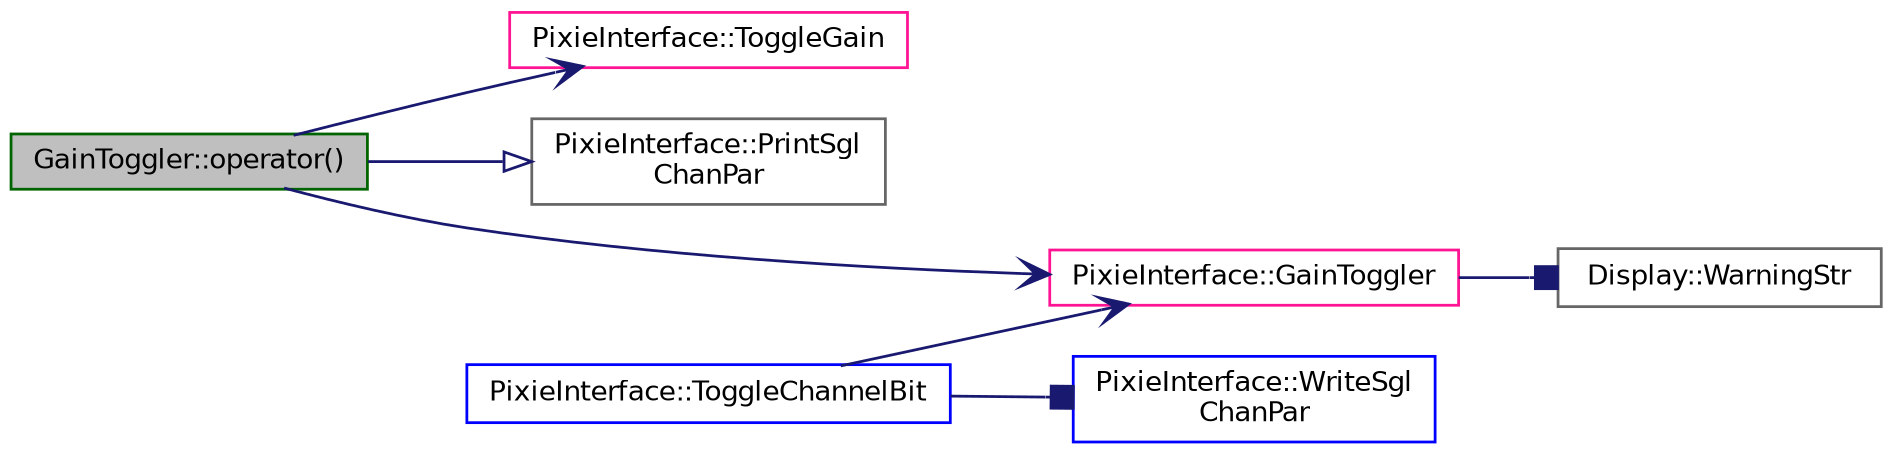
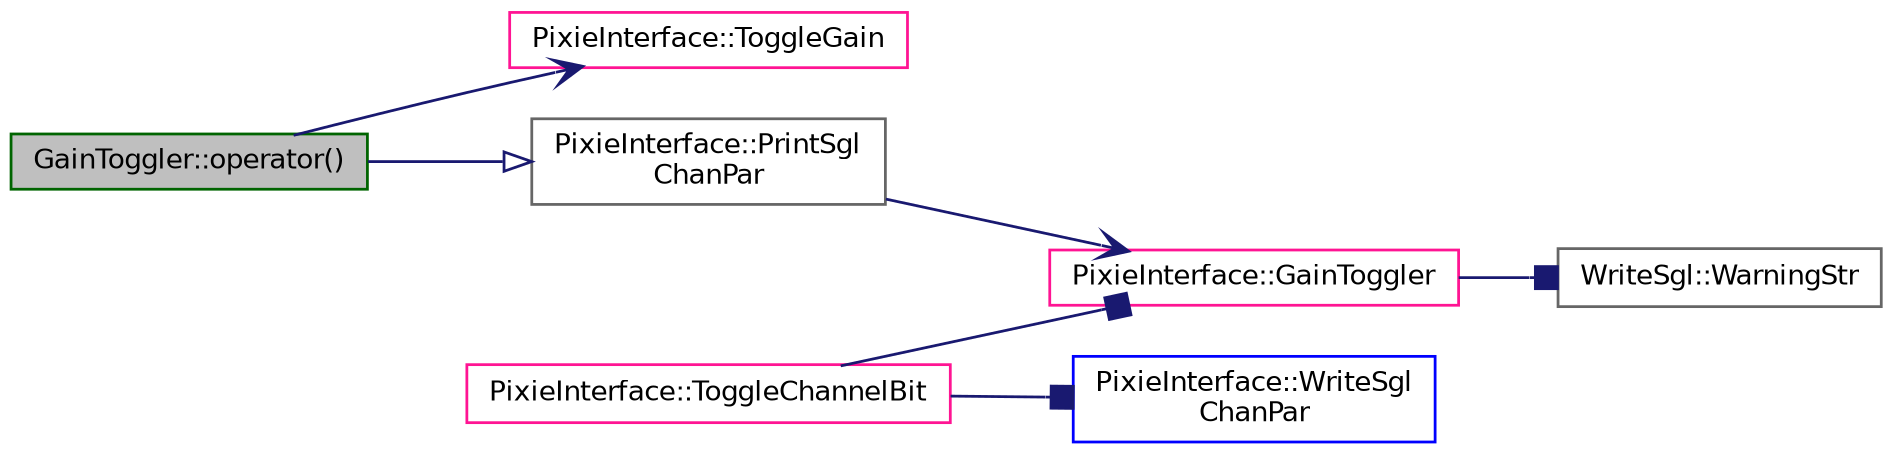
(651, 250) -> (993, 222)
(1720, 278) -> (1720, 278)
(971, 338) -> (971, 338)
(709, 394) -> (709, 394)
